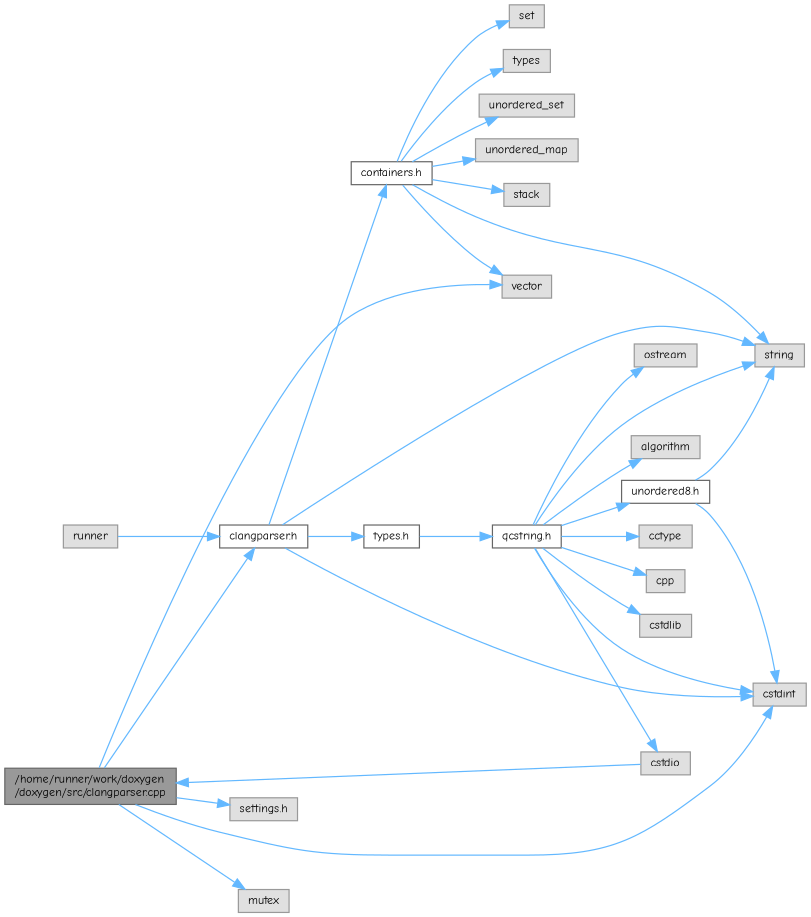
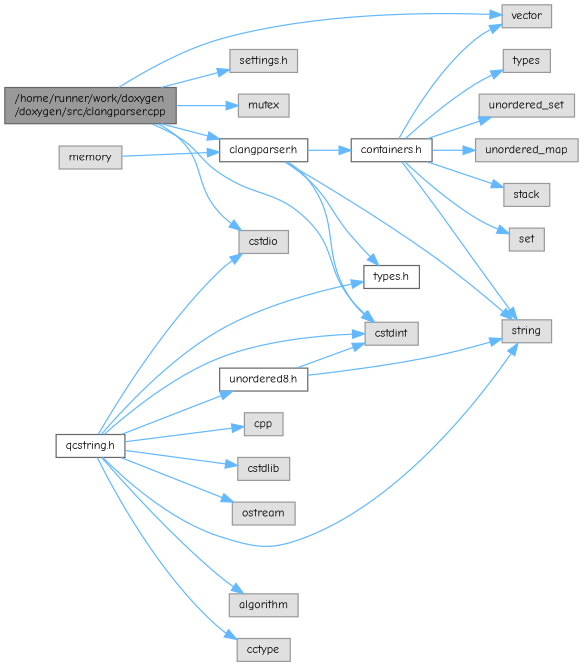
(91, 536) -> (91, 158)
(450, 536) -> (212, 335)
(415, 773) -> (198, 171)
